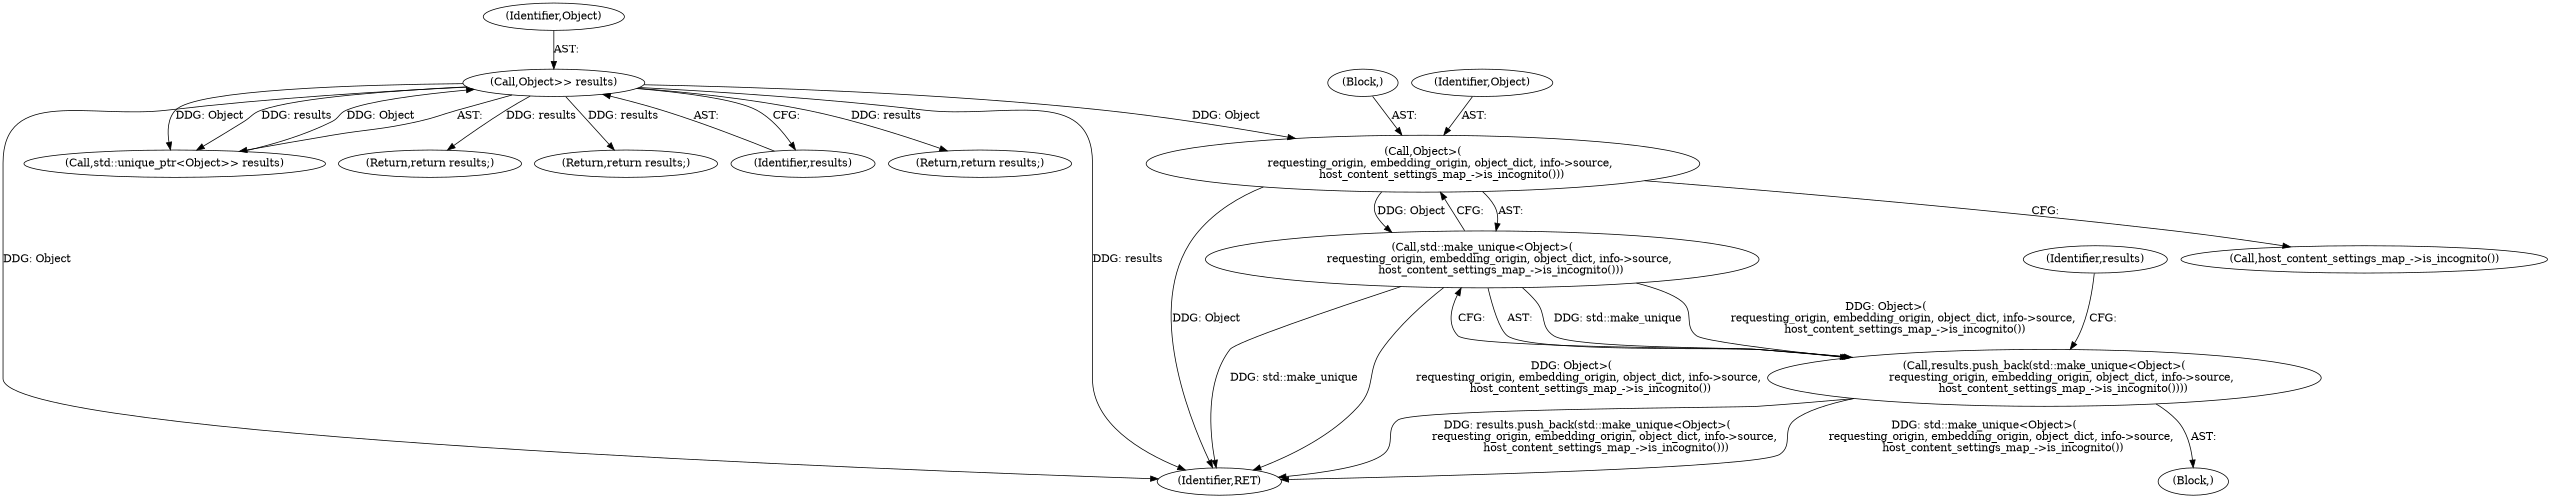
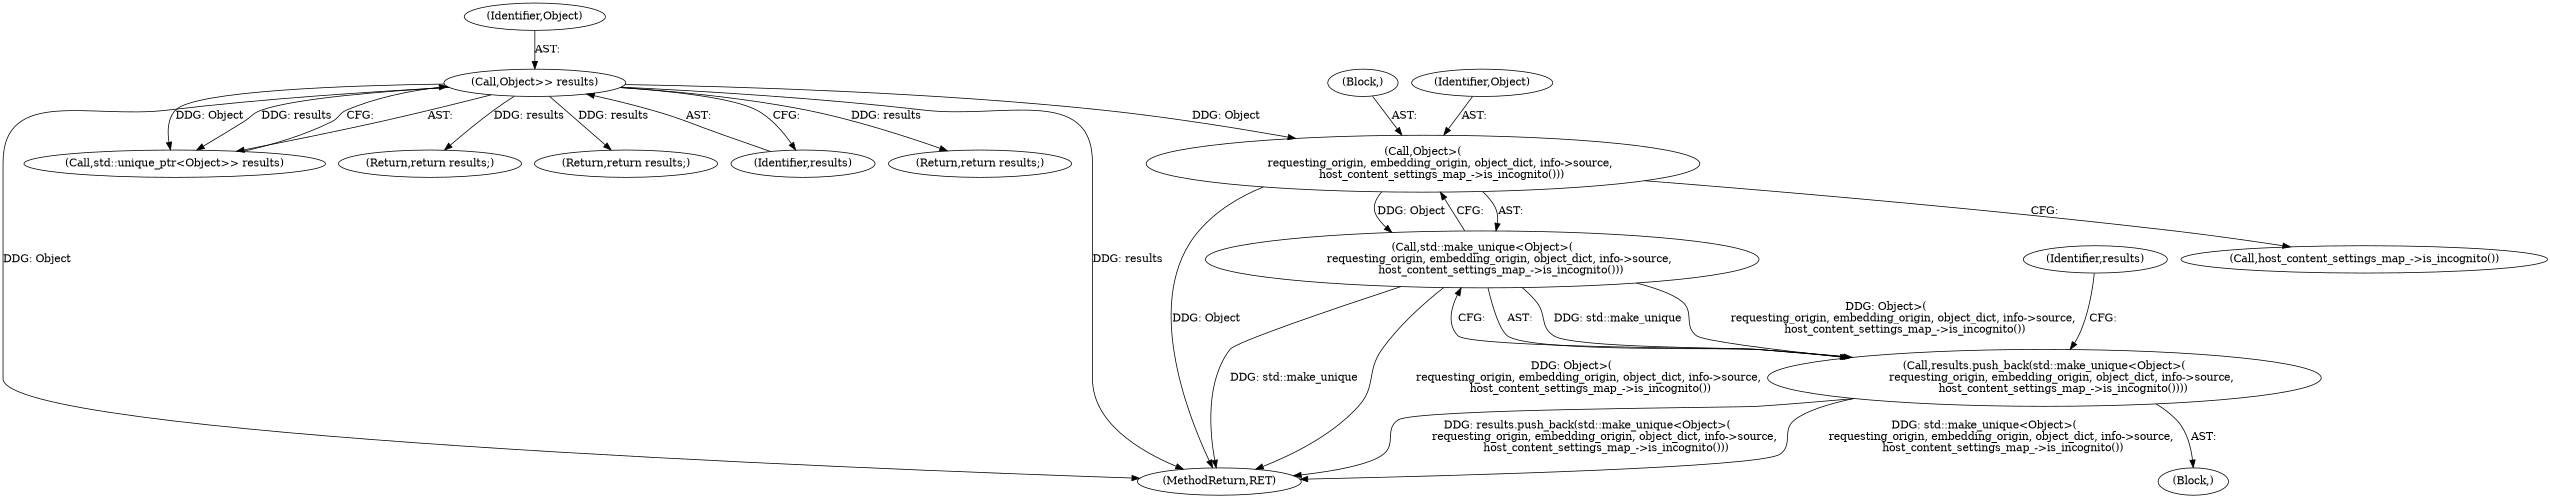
(381, 116) -> (362, 116)
(1219, 482) -> (1219, 482)
